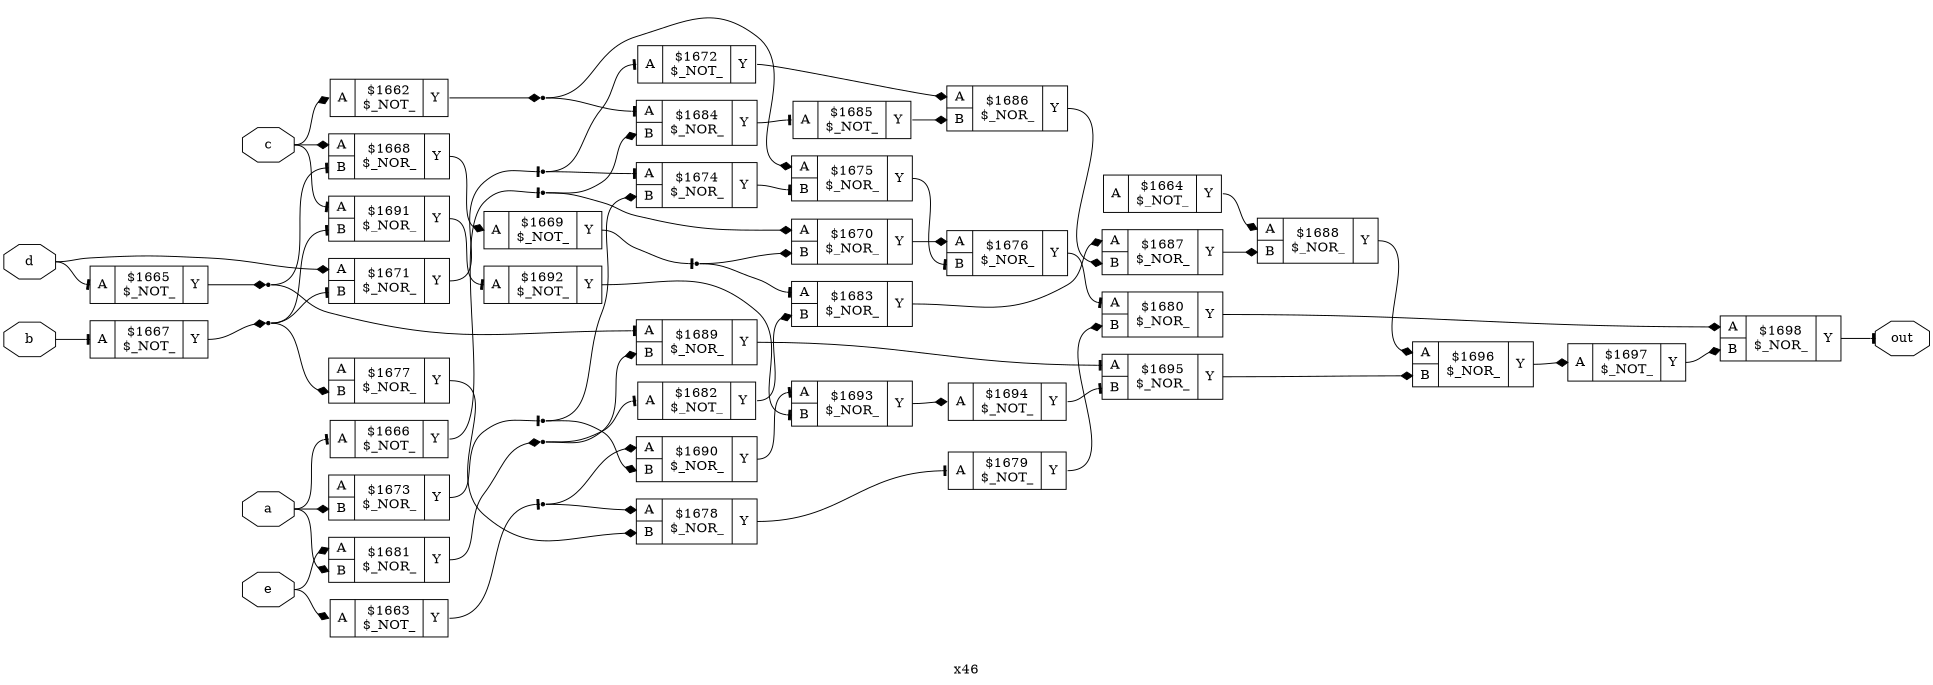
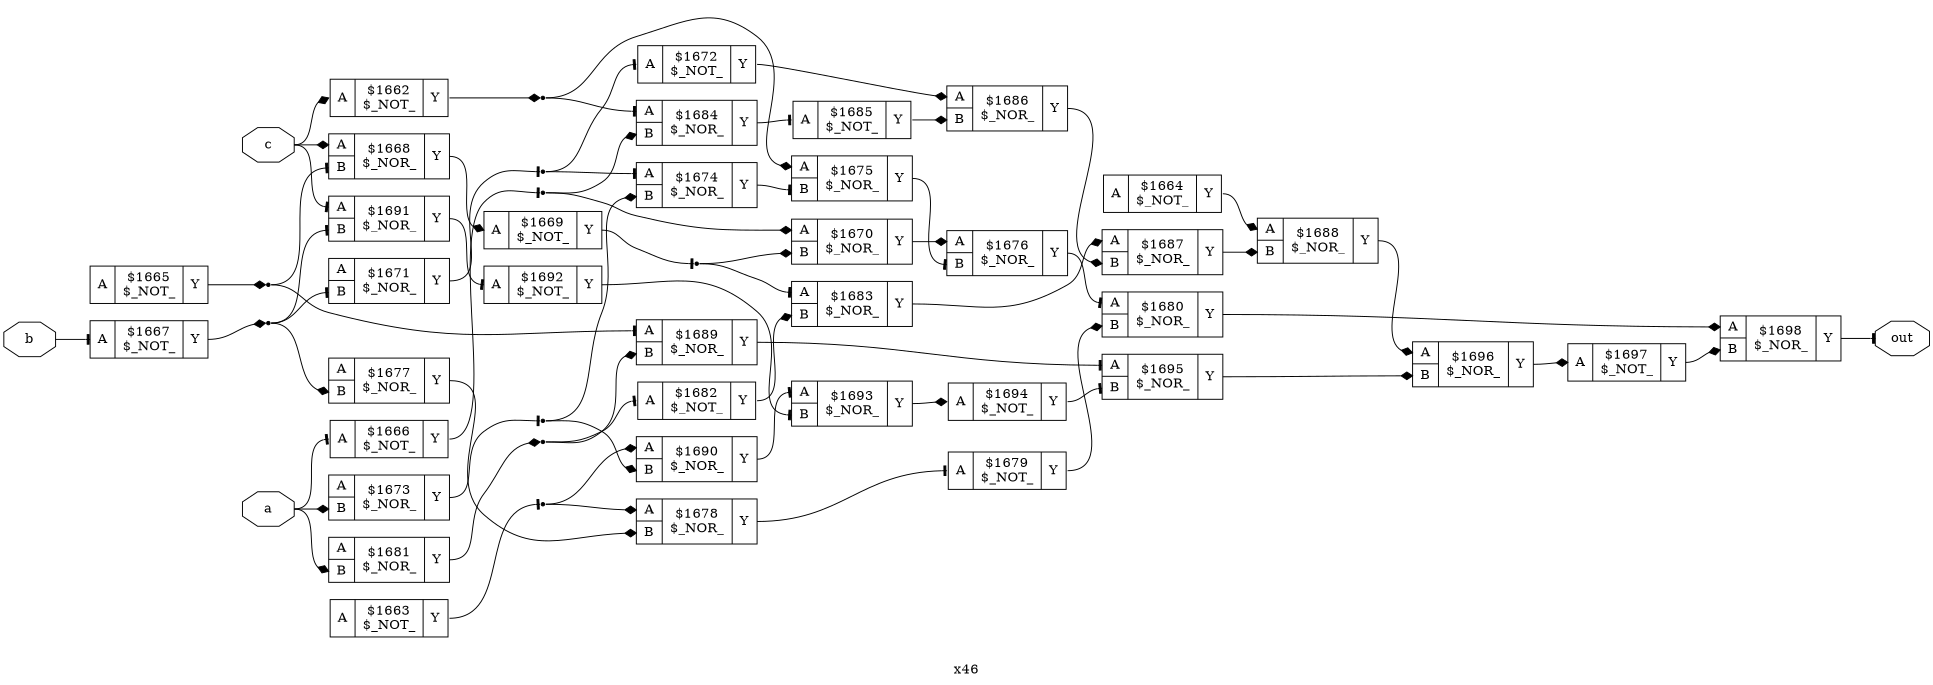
(30, 262) -> none
(268, 590) -> none
